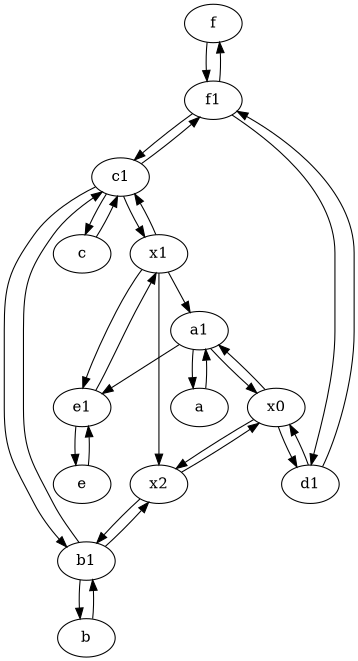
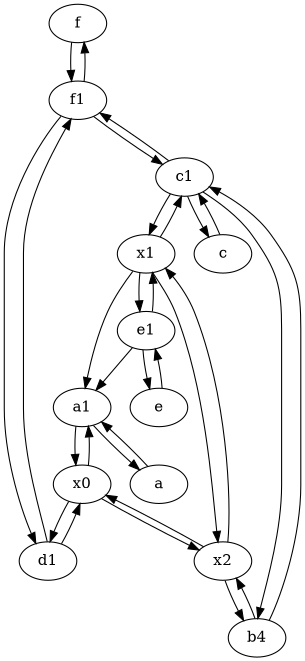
(145, 366) -> (118, 365)
none -> (219, 405)
(86, 561) -> (257, 638)
(86, 638) -> none
